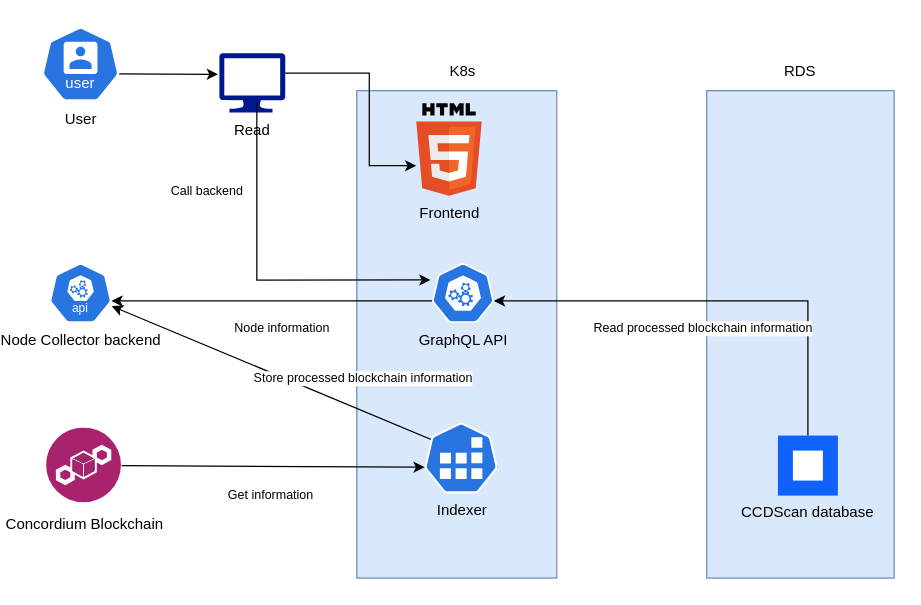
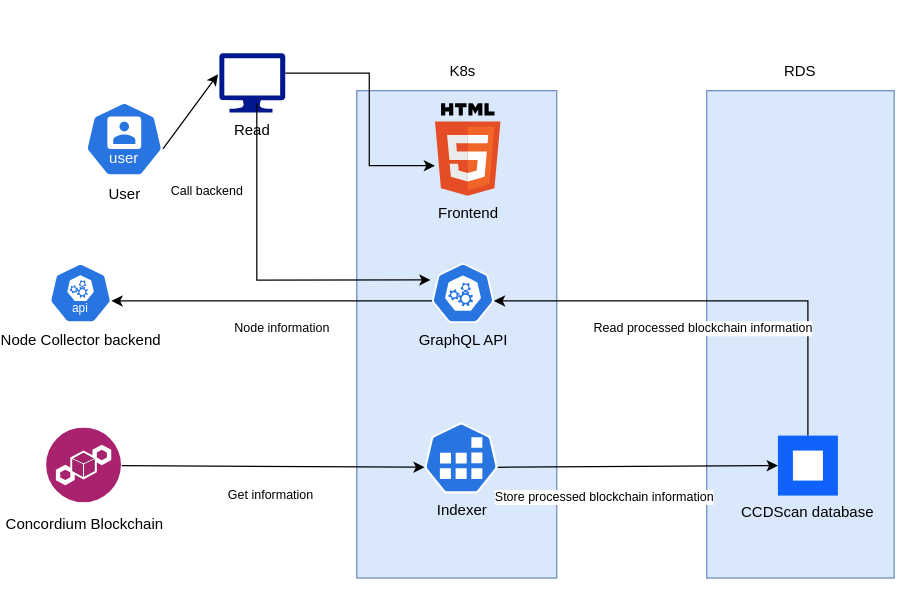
(81, 64) -> (124, 139)
(449, 149) -> (468, 149)
(276, 375) -> (634, 467)
